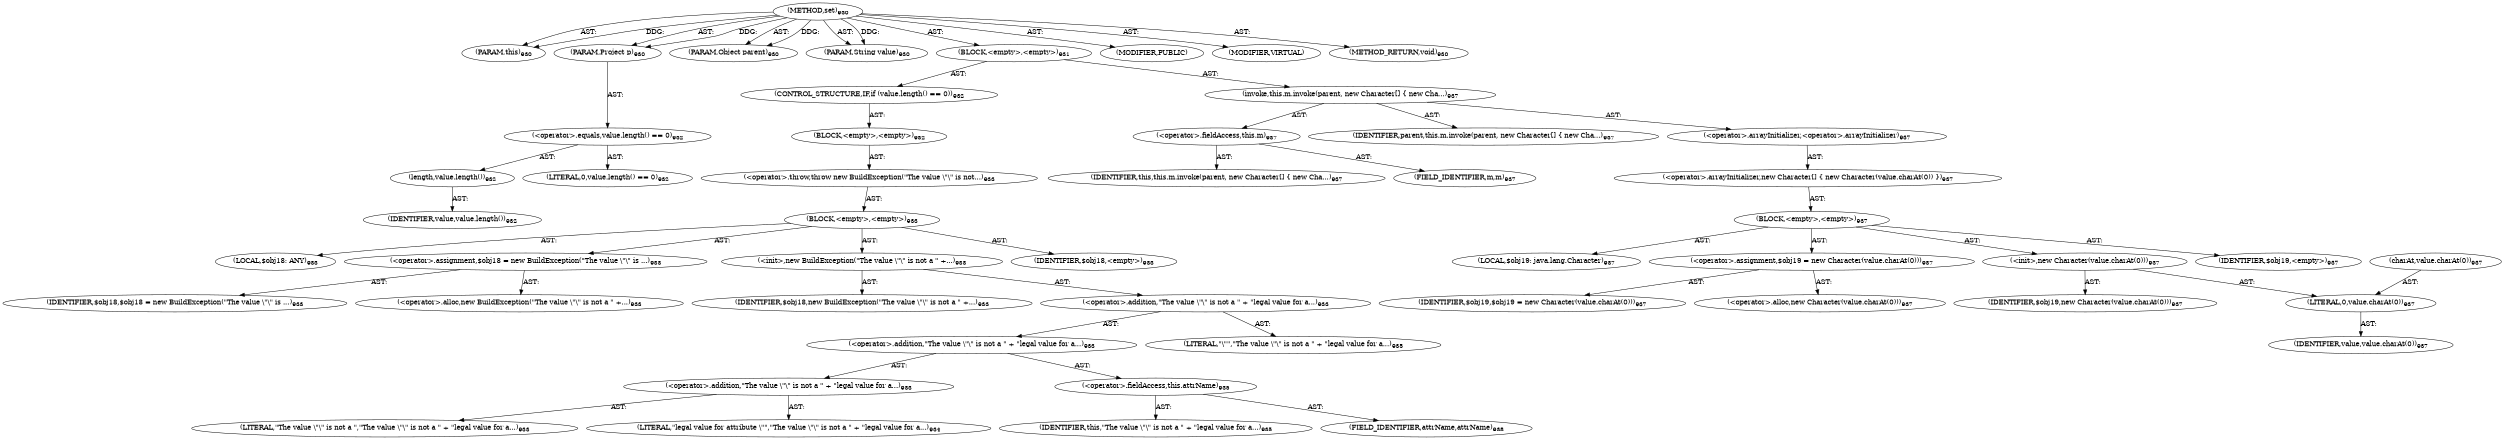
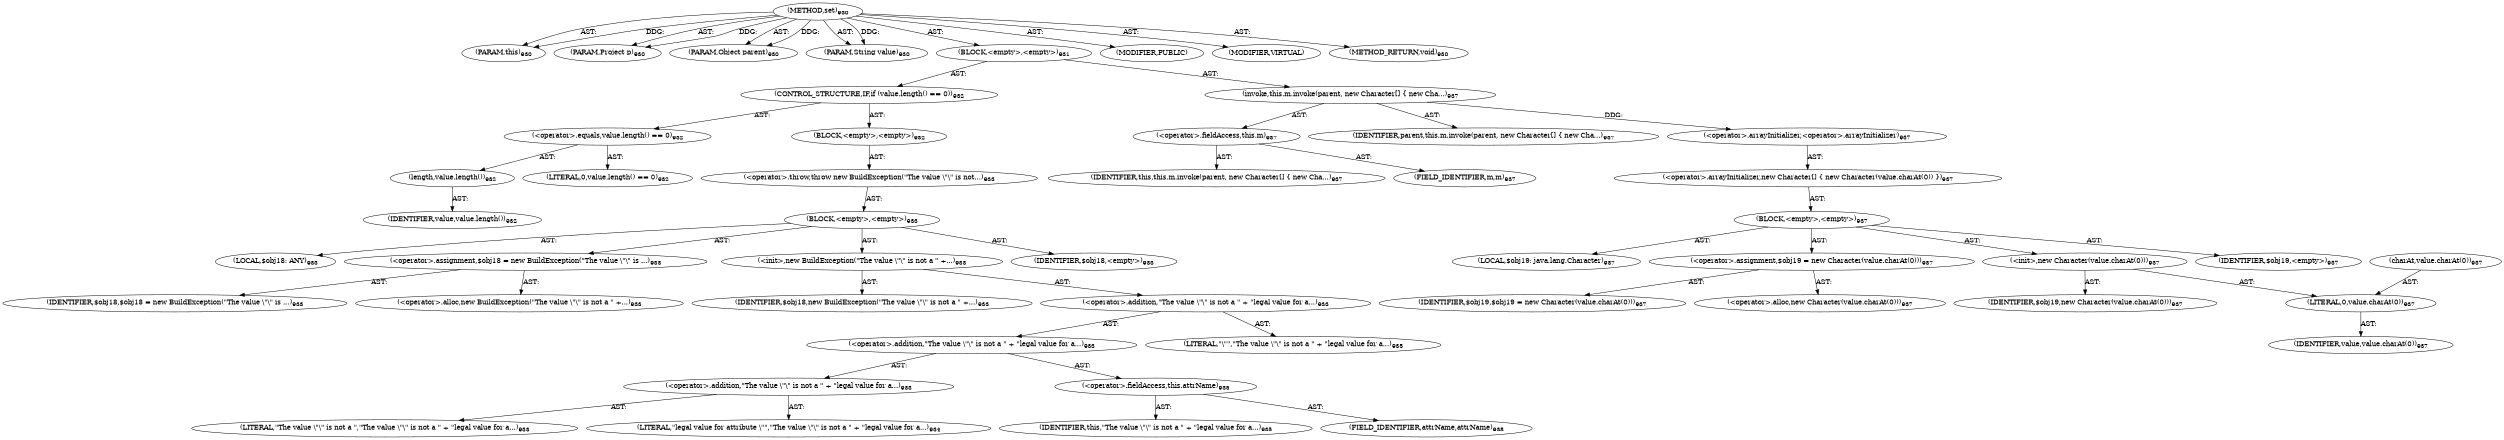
(608, 92) -> (740, 115)
(1615, 116) -> (1615, 116)
